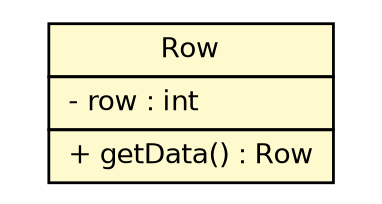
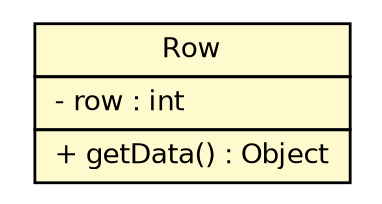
(191, 155) -> (193, 155)
